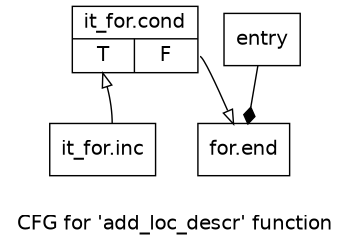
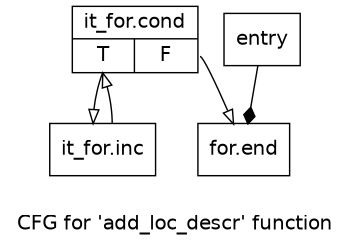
none -> (97, 91)
